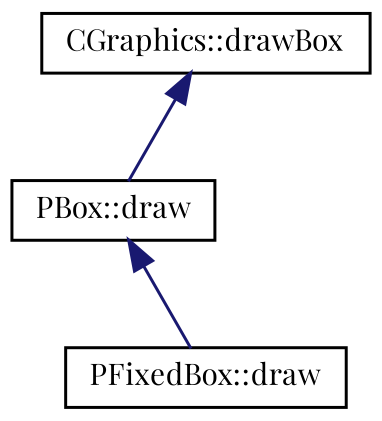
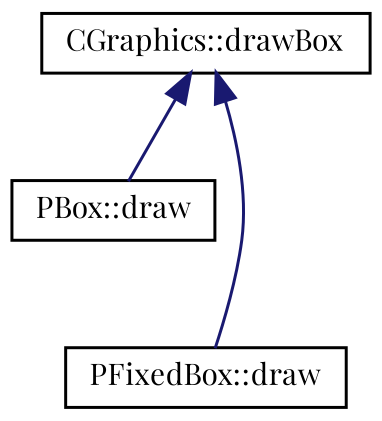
(167, 307) -> (243, 225)
